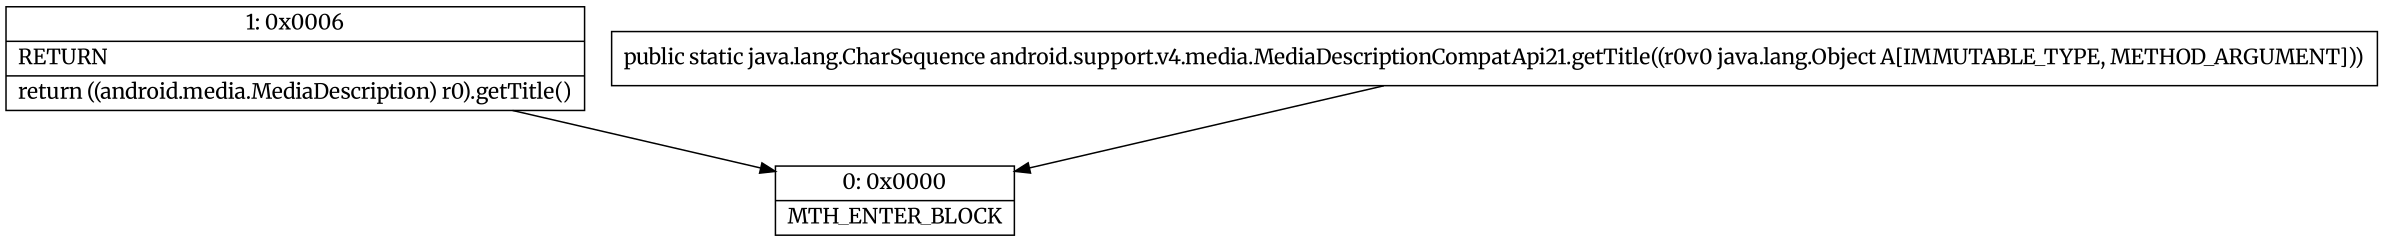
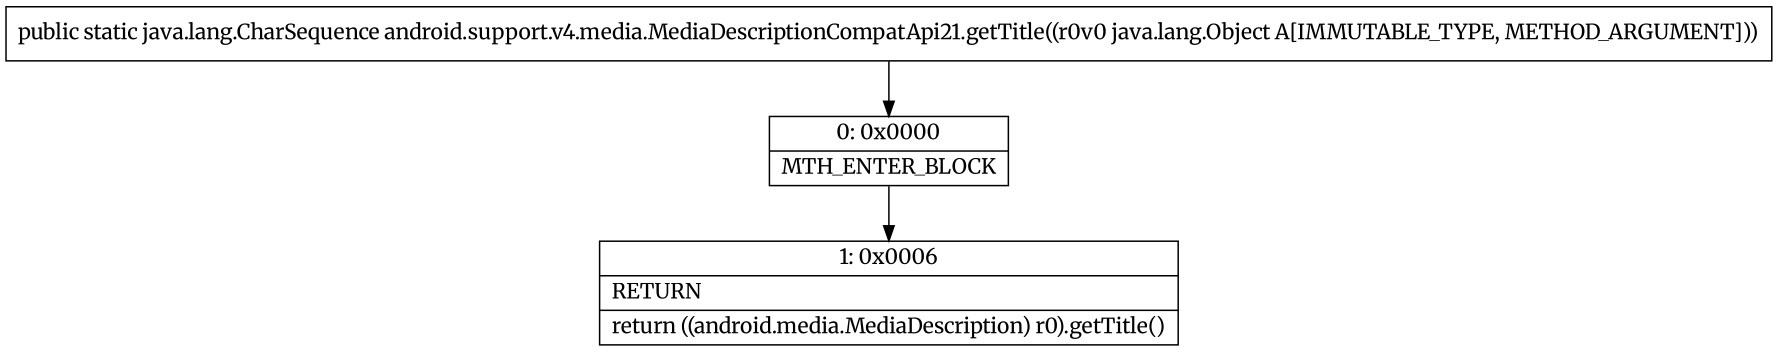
(637, 139) -> (889, 206)
